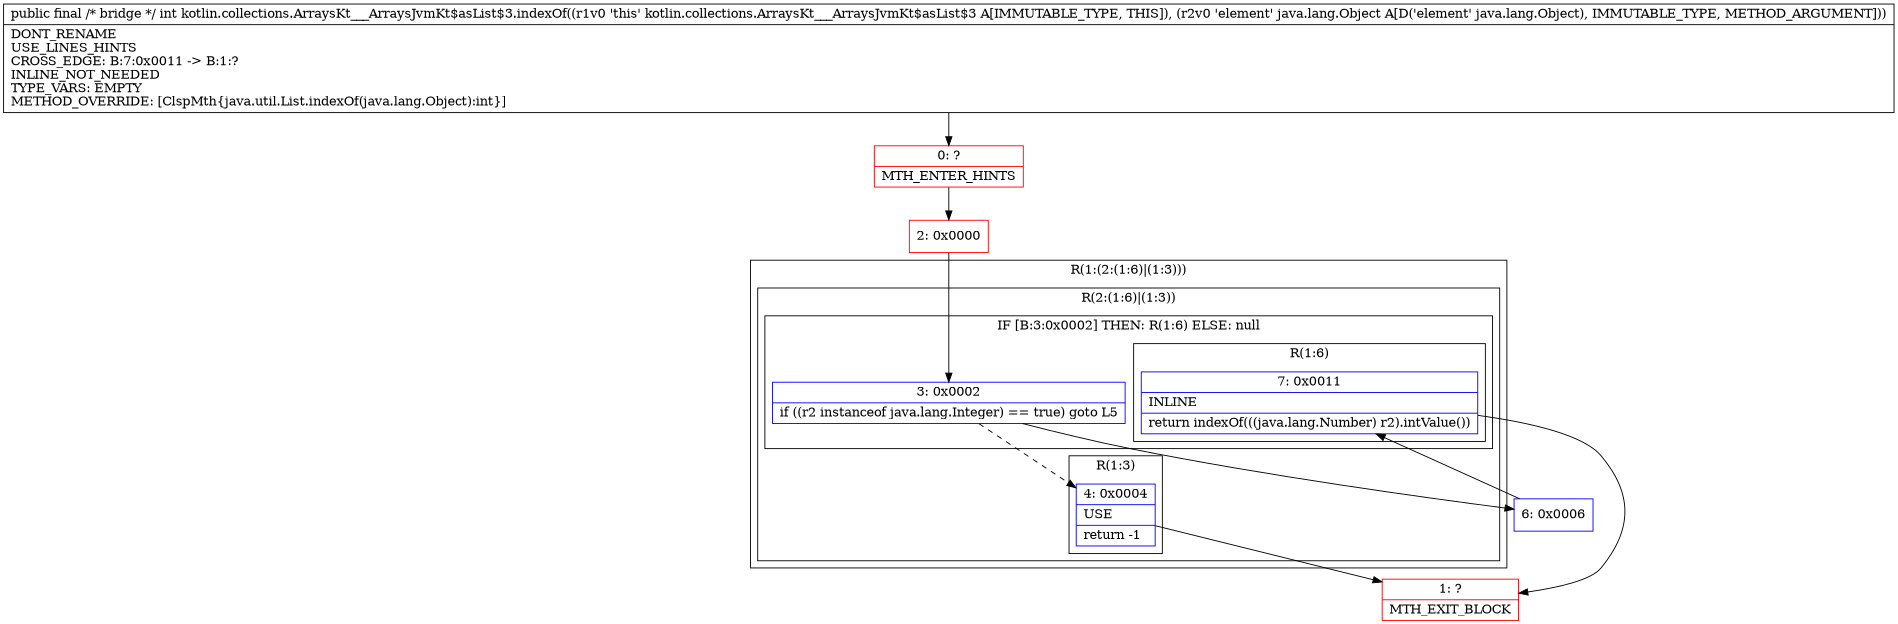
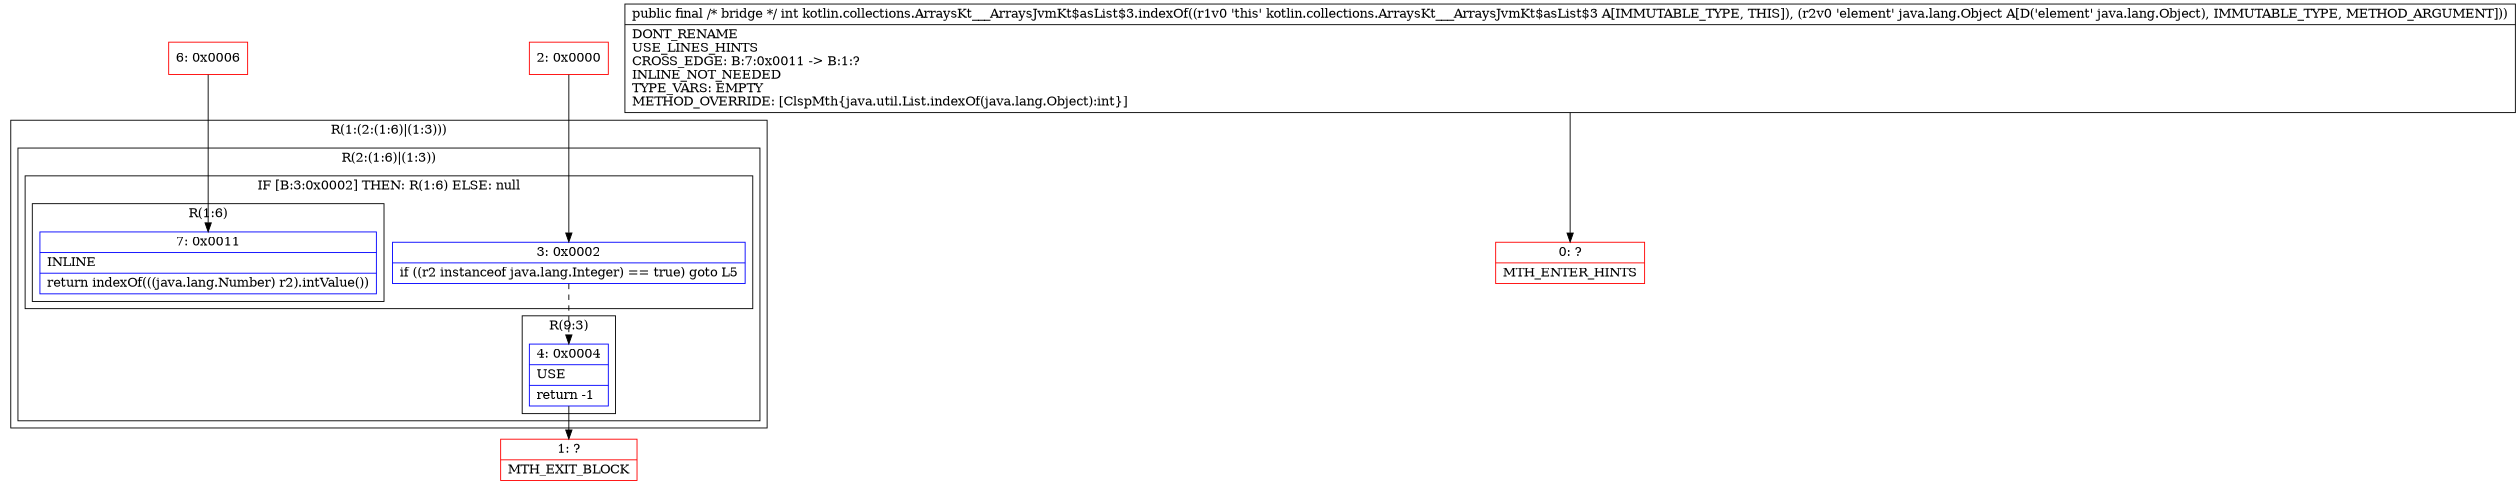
(949, 199) -> none
(1116, 466) -> (569, 326)
(1263, 473) -> none
(1620, 486) -> none
(1554, 515) -> (208, 58)
